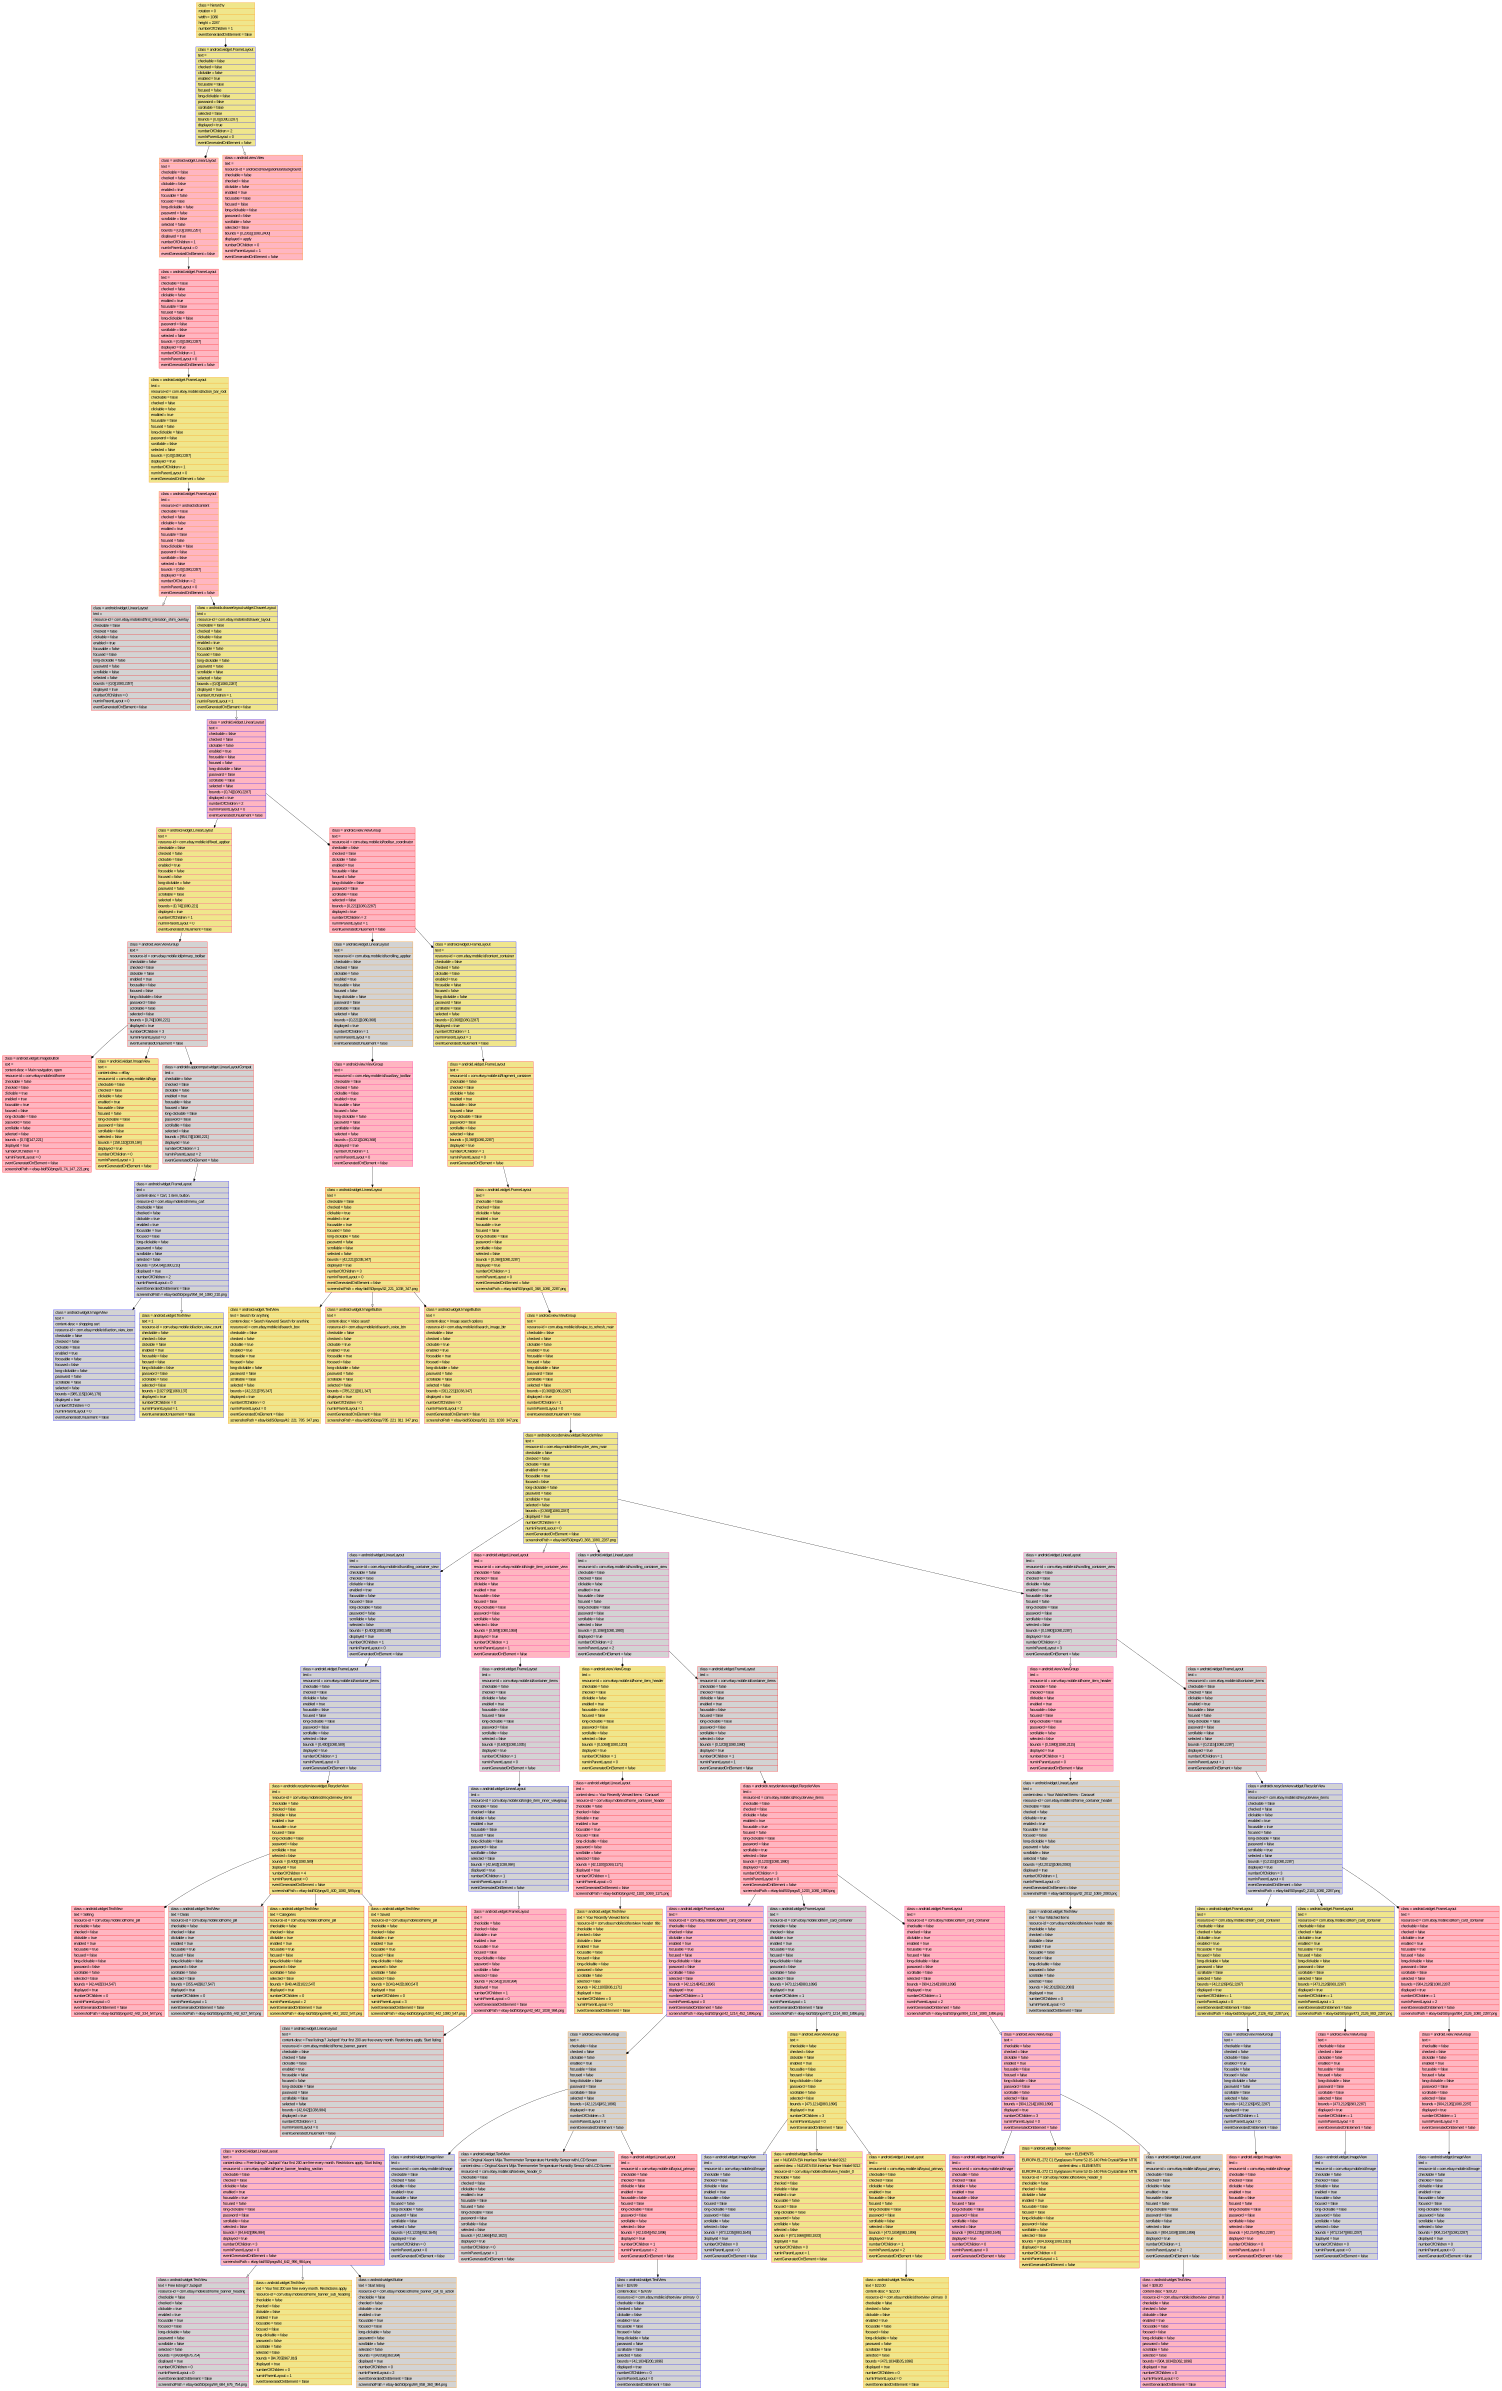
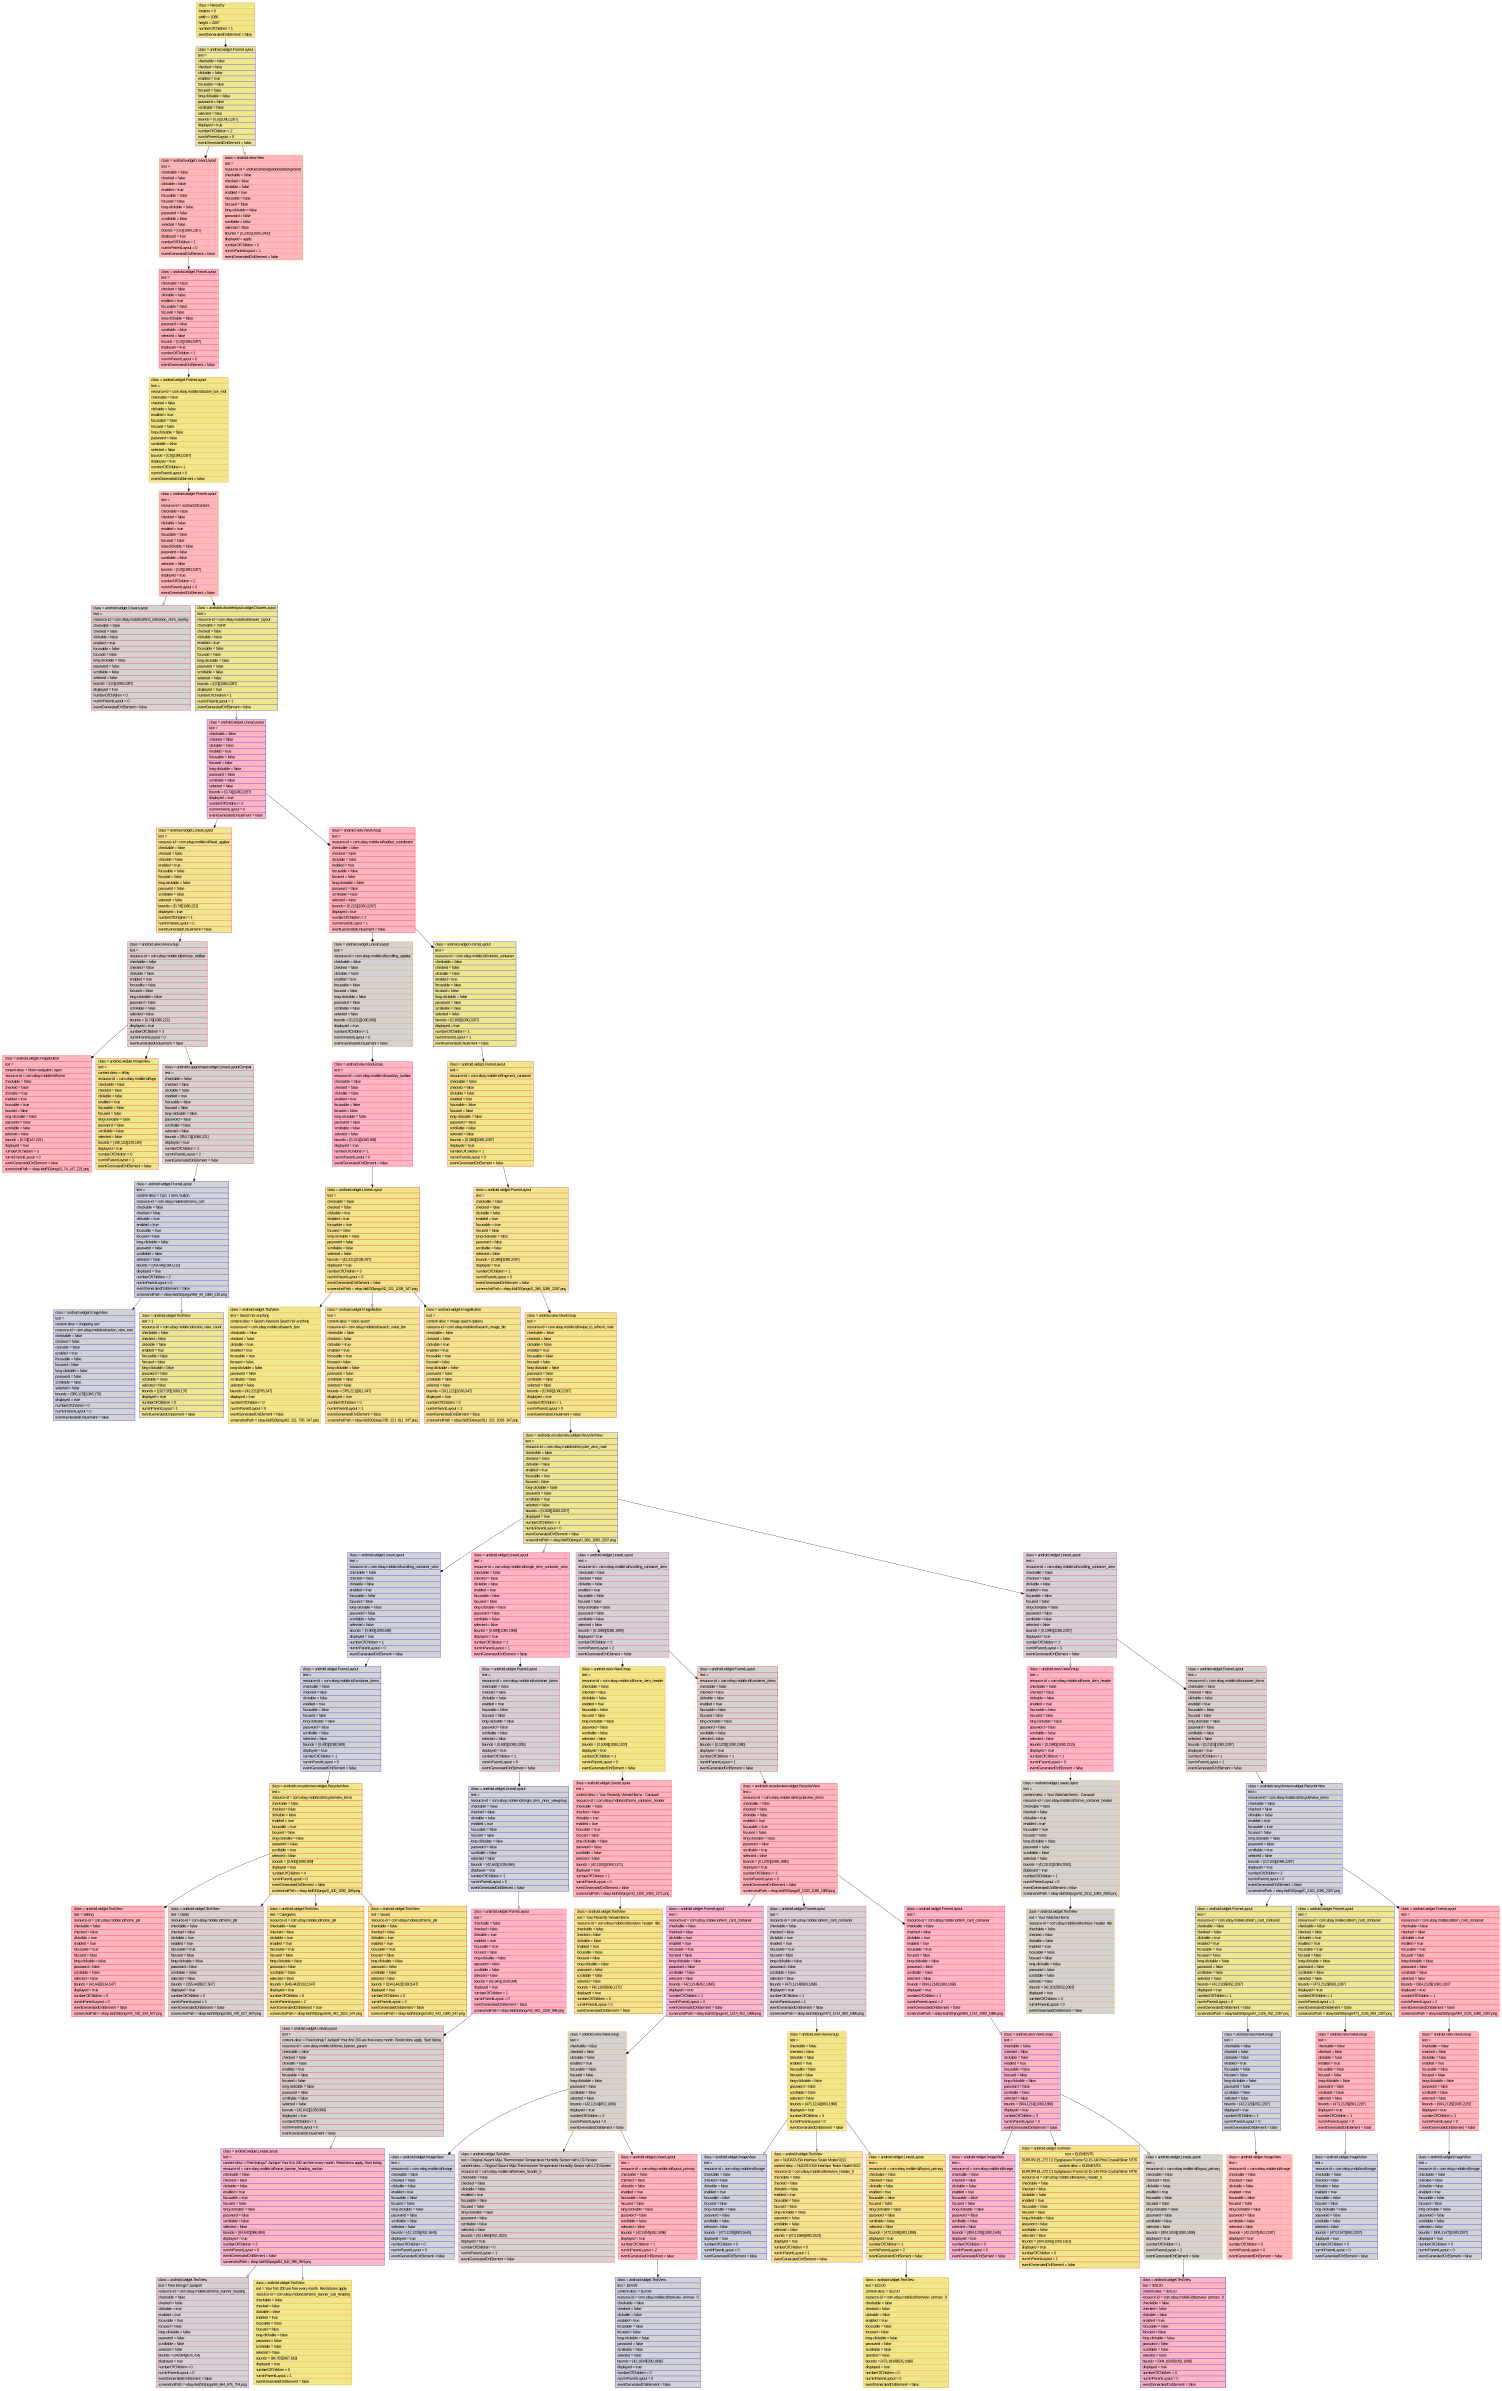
(211, 625) -> (212, 625)
(406, 2333) -> none
